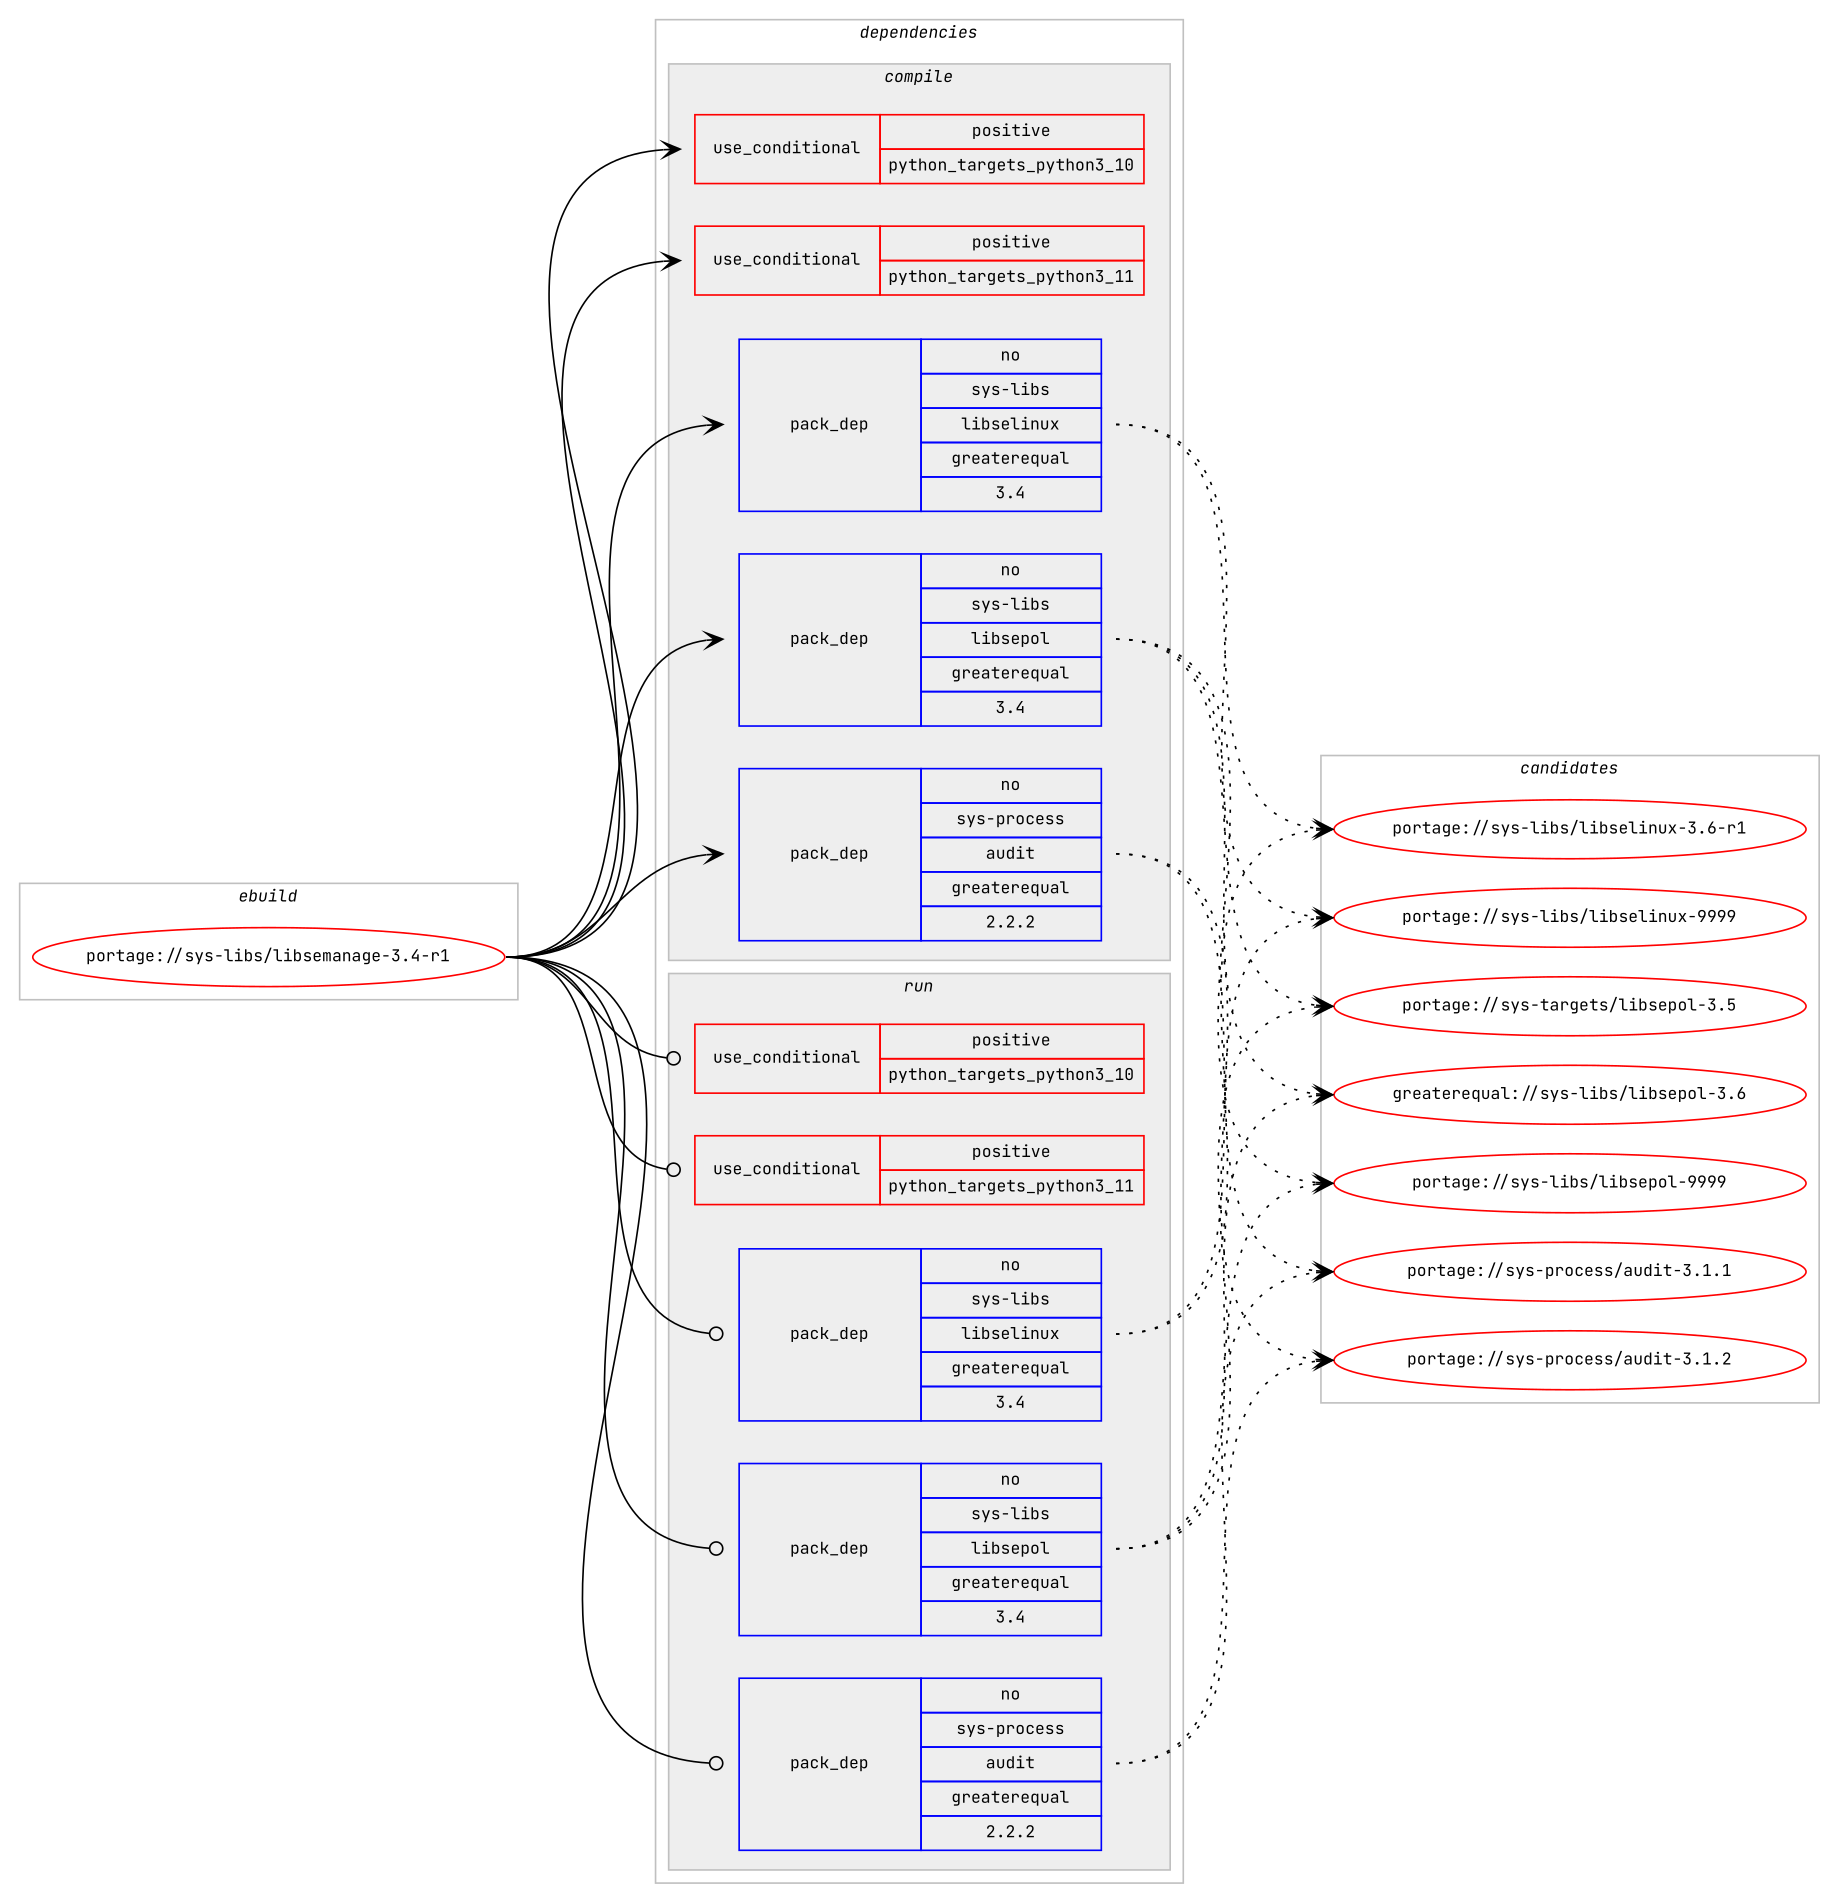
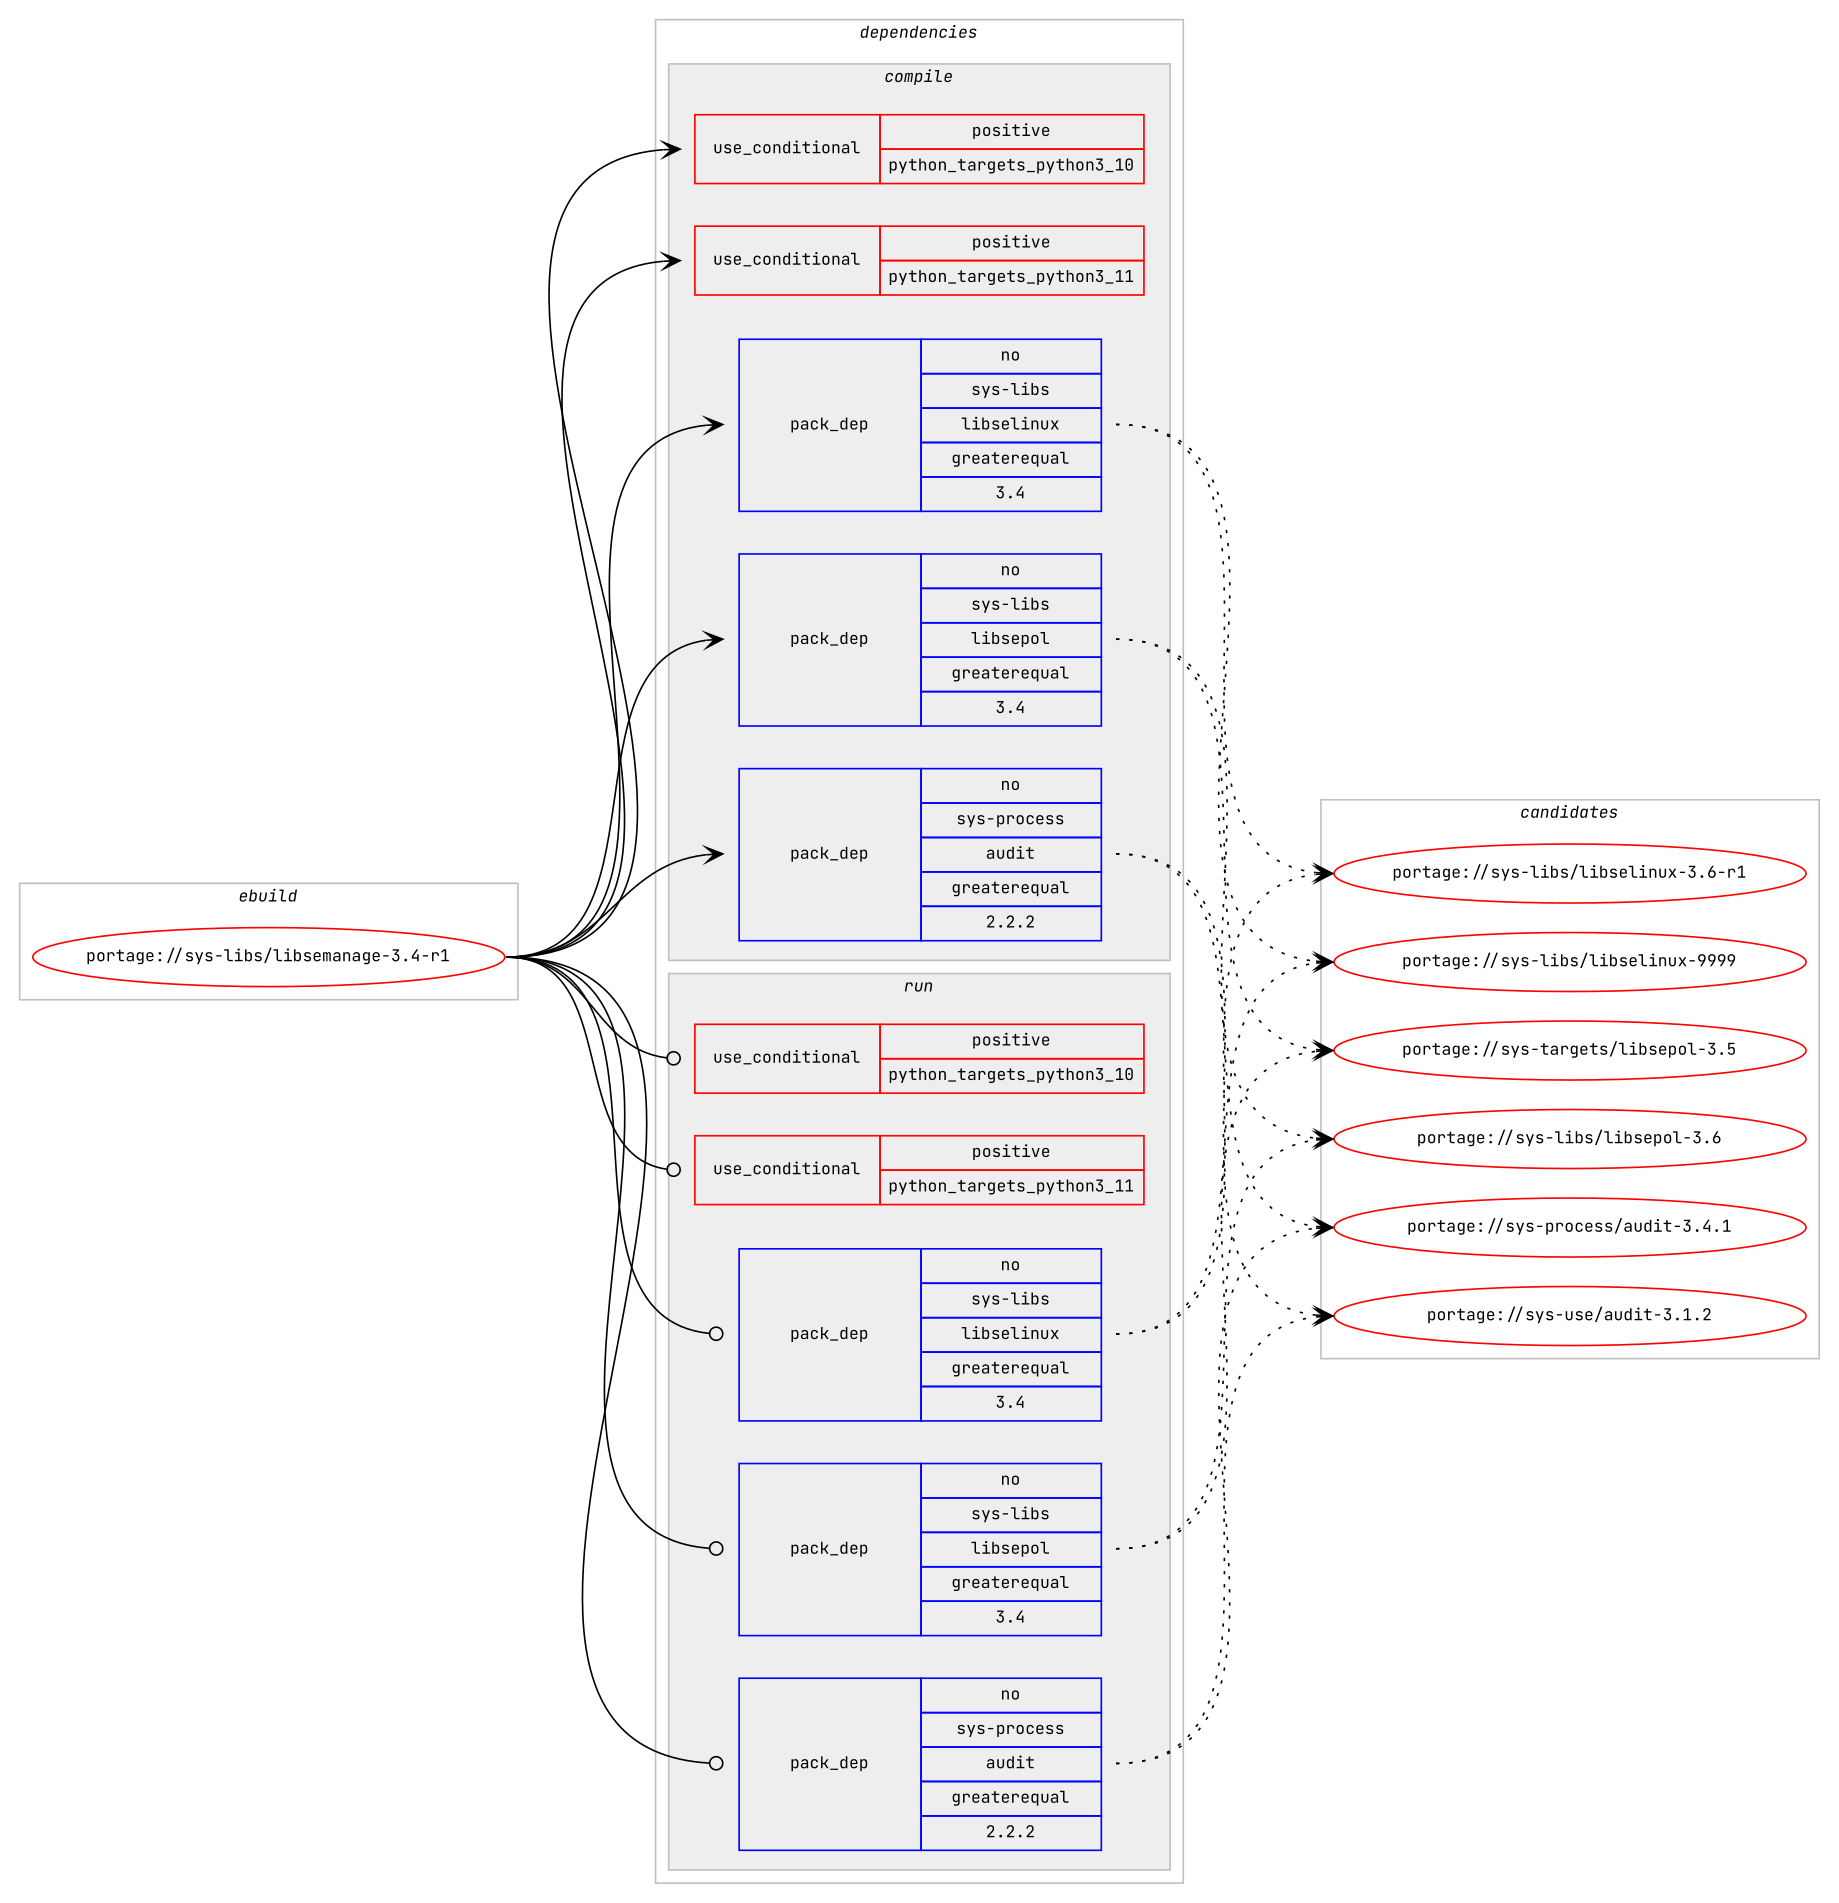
(1570, 1095) -> (1570, 1139)
(1570, 1183) -> none
(1570, 1272) -> (1570, 1228)
(1570, 1360) -> (1570, 1316)
